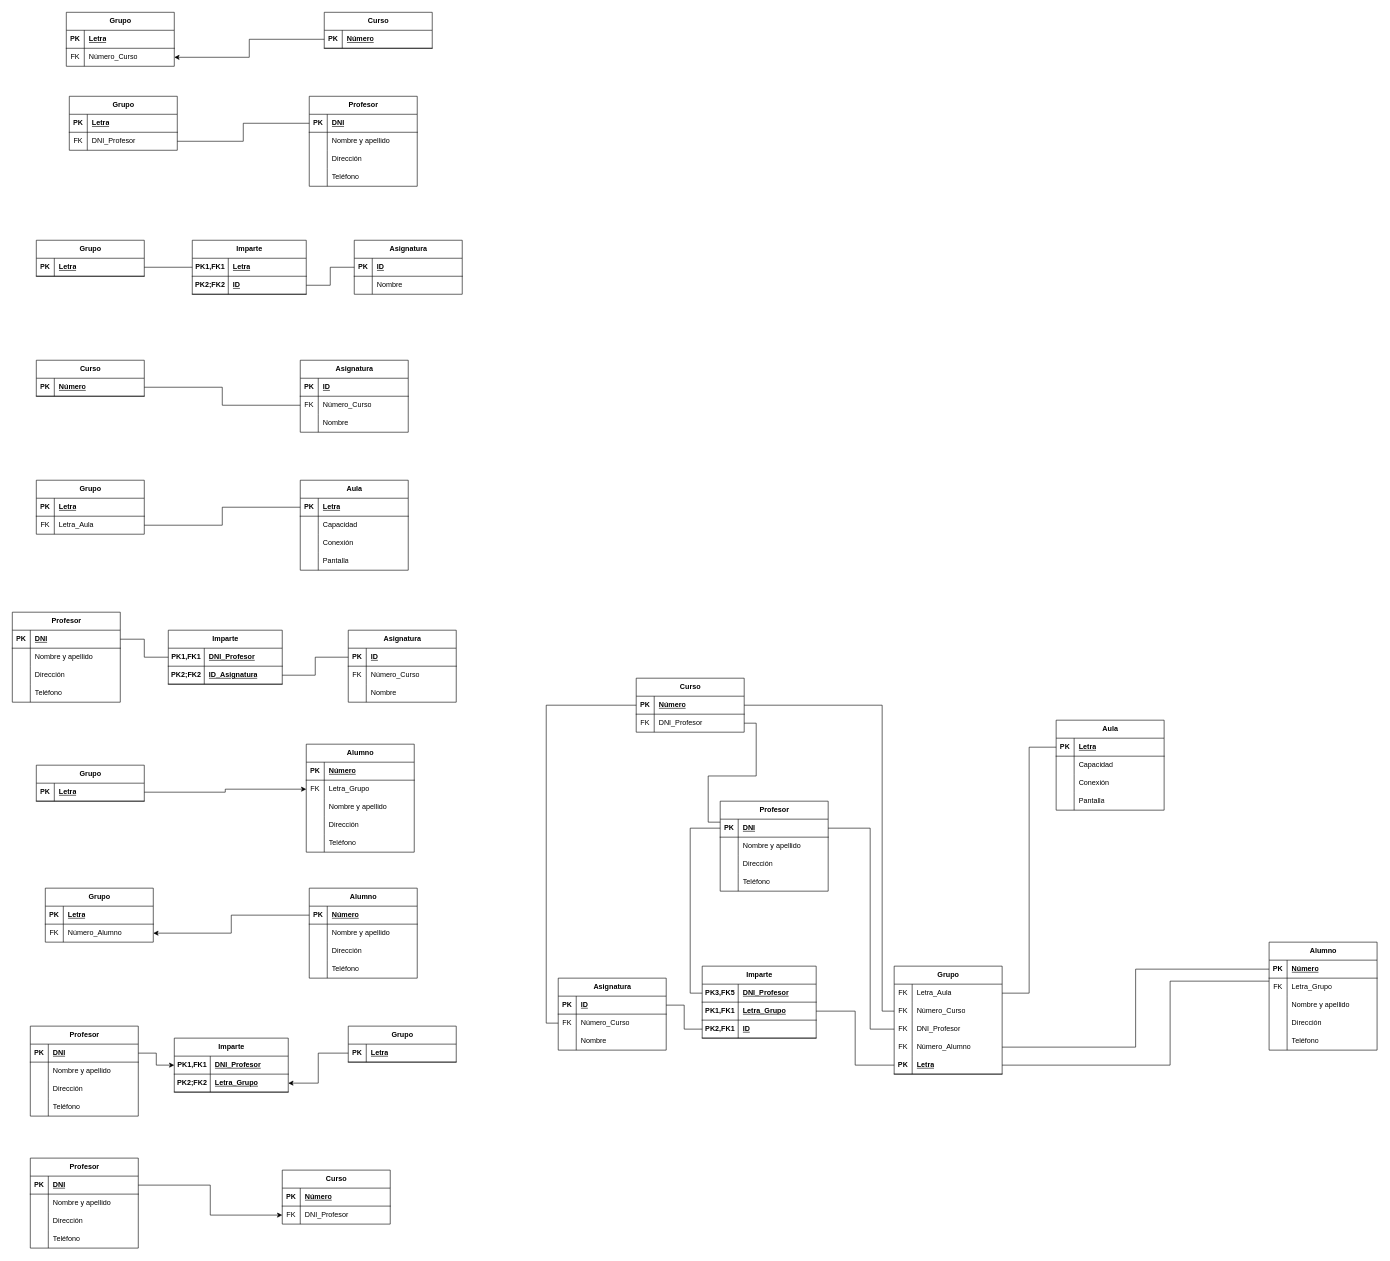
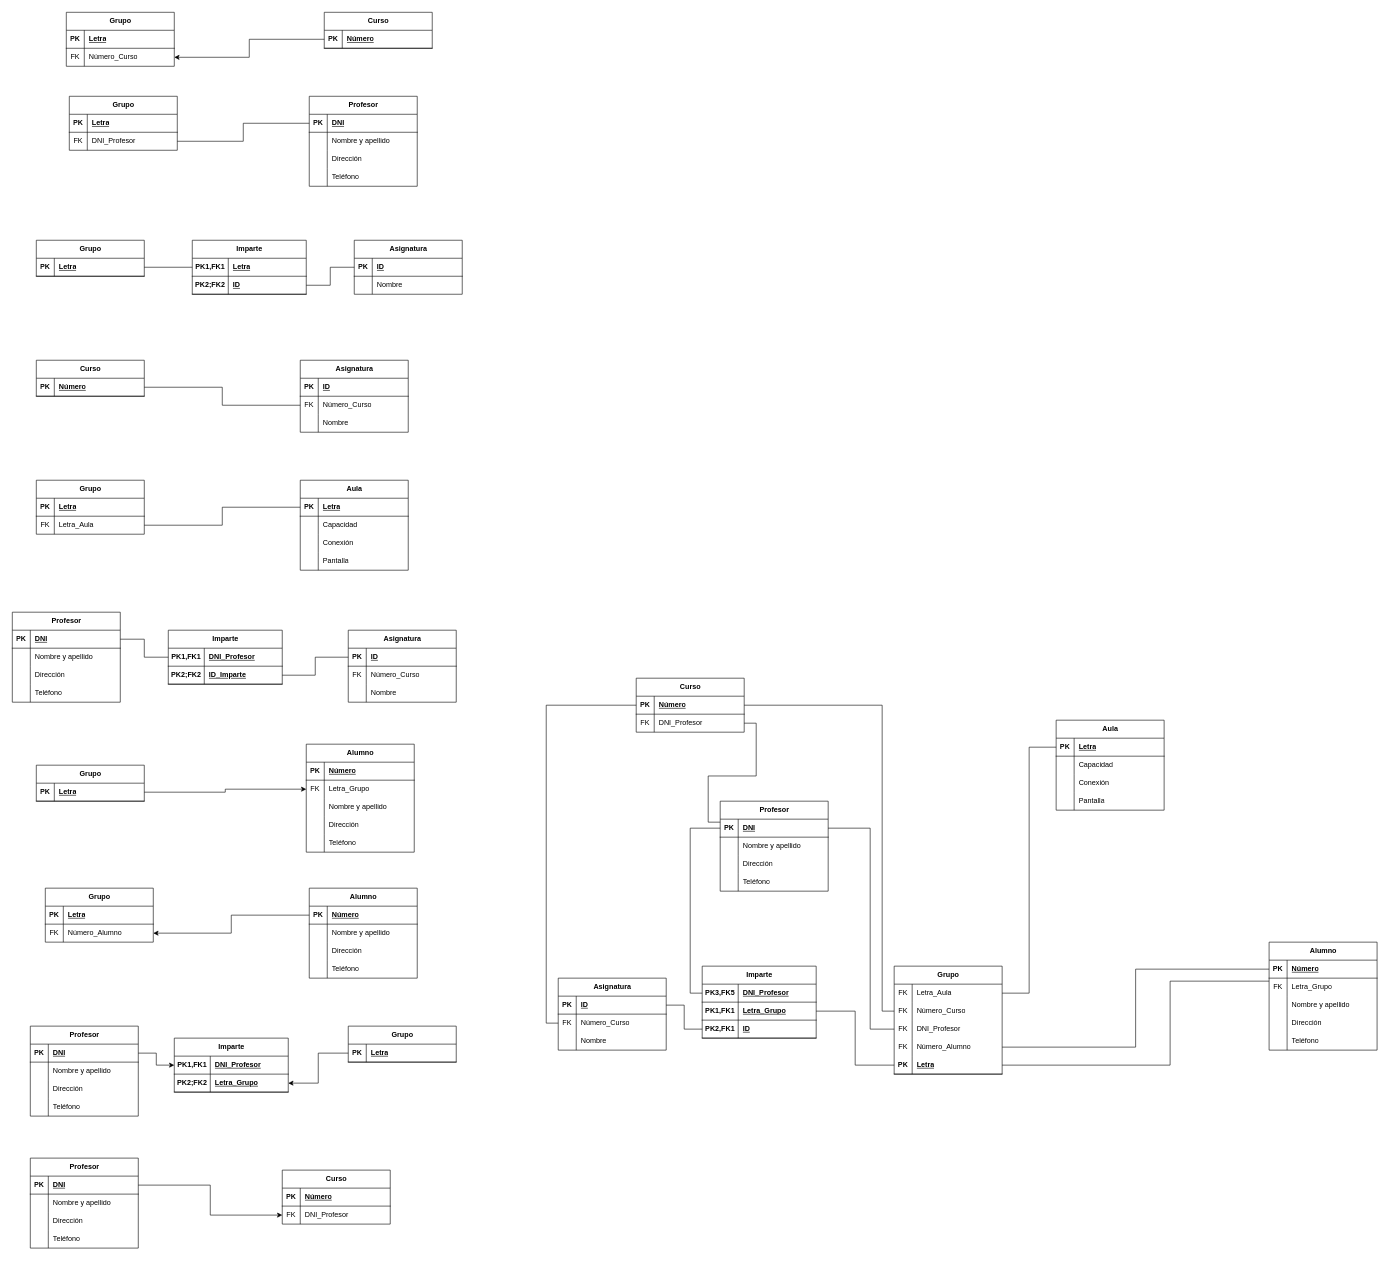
(234, 675) -> (229, 675)
